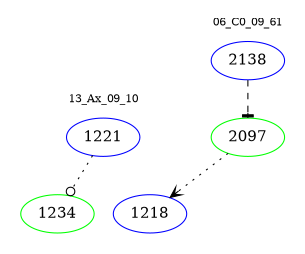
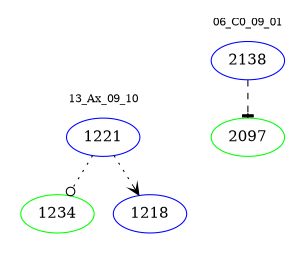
(248, 23) -> (248, 23)
(204, 172) -> (124, 171)
